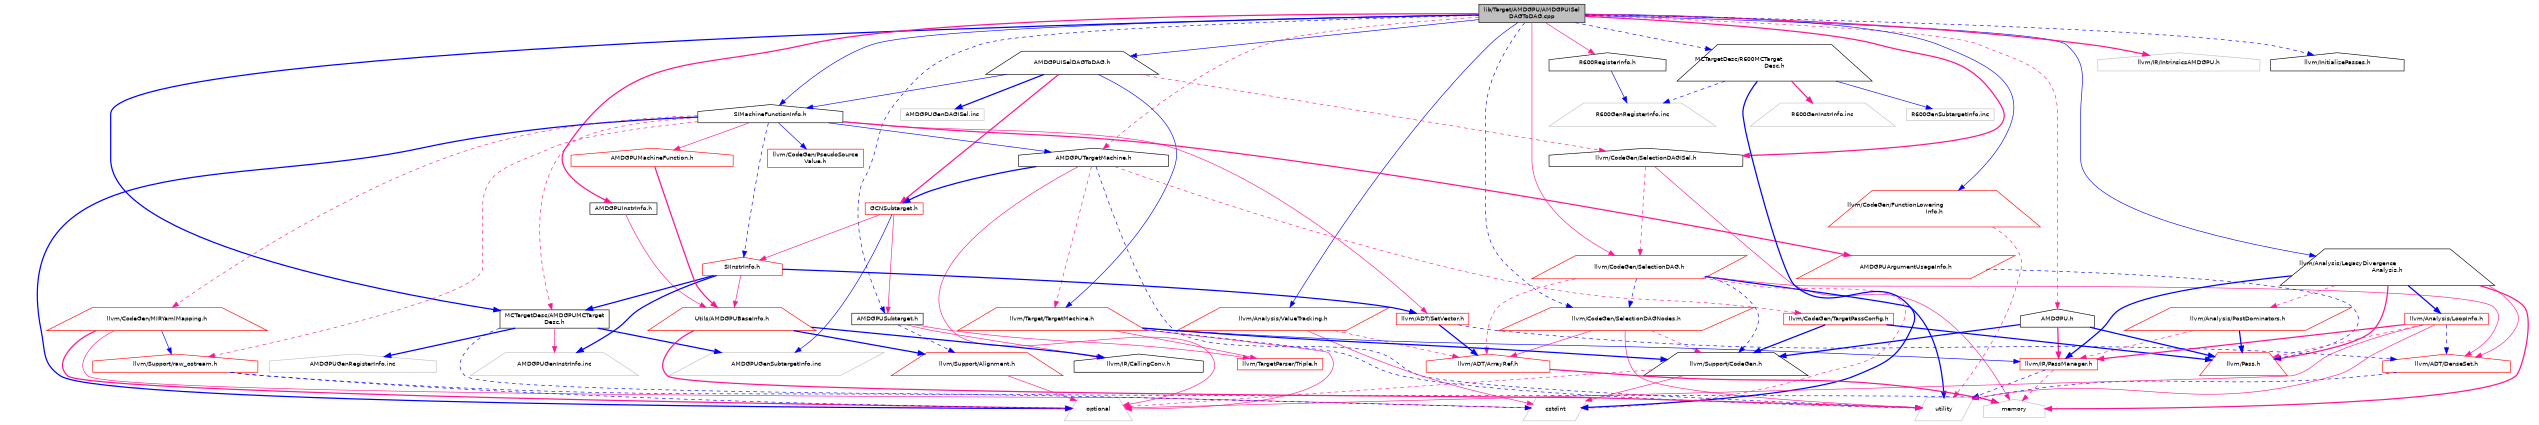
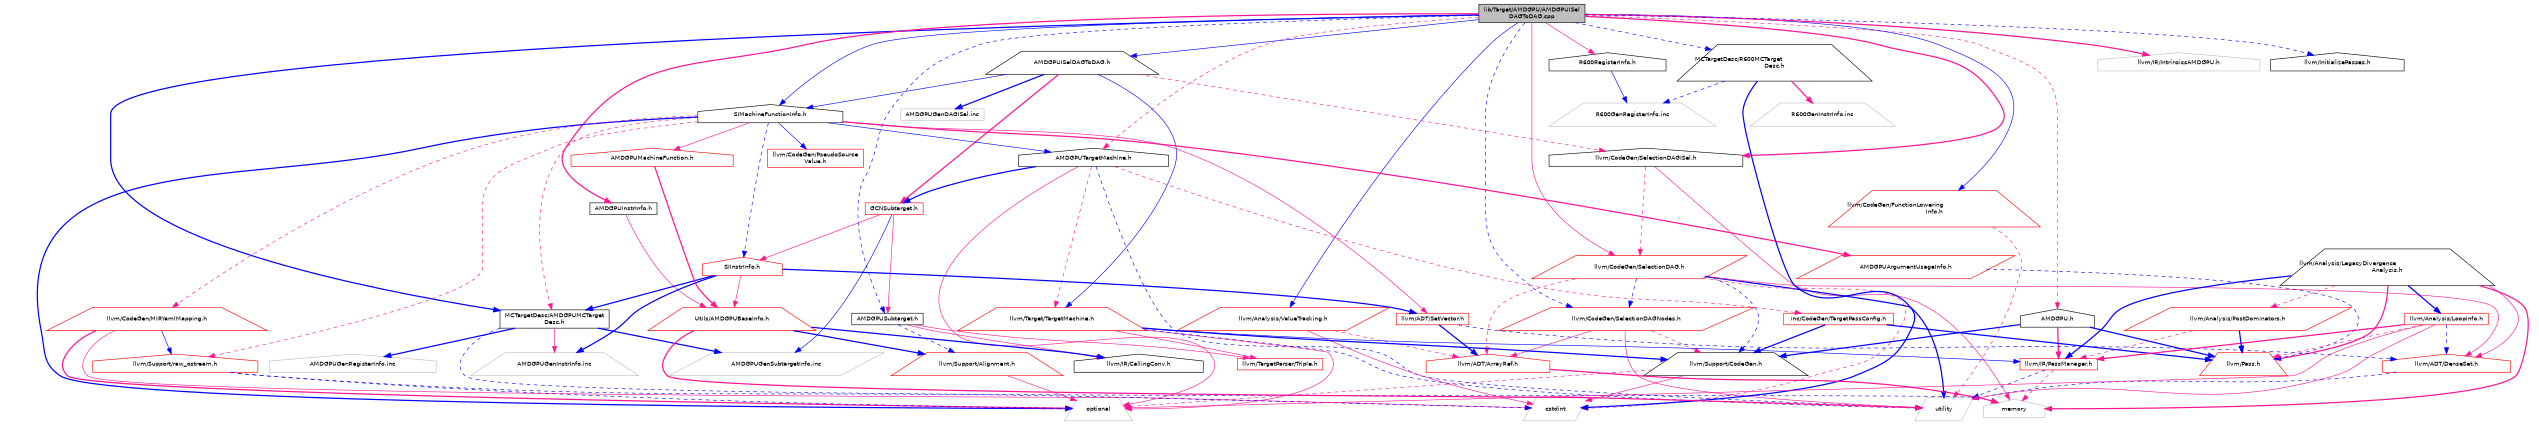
(2074, 53) -> none
(1950, 115) -> none
(1839, 319) -> (1839, 319)
